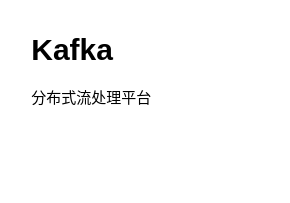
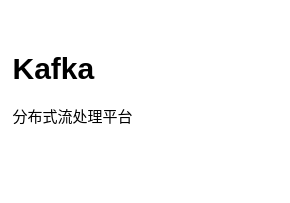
(144, 101) -> (126, 119)
